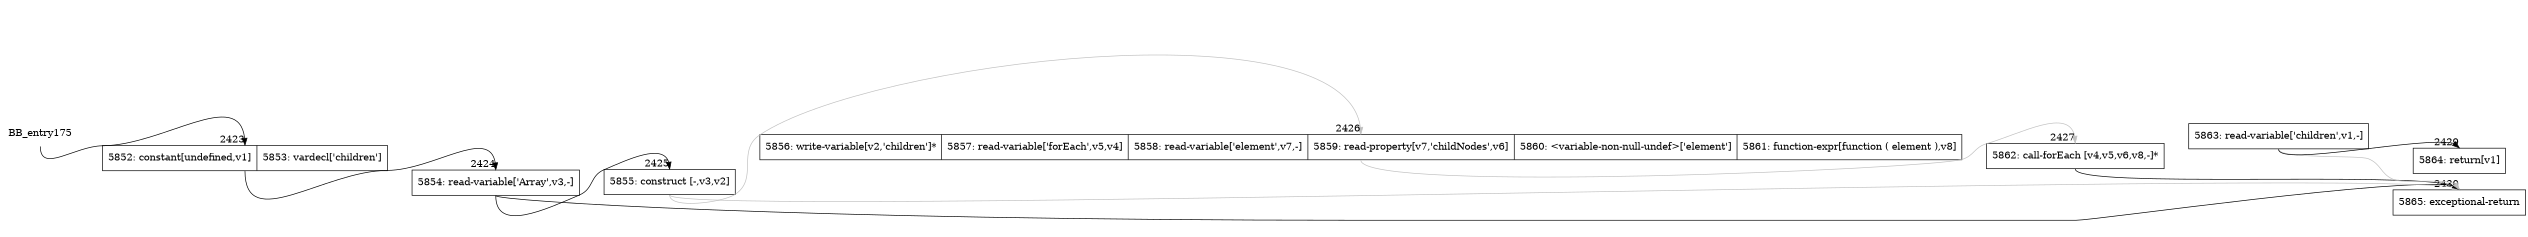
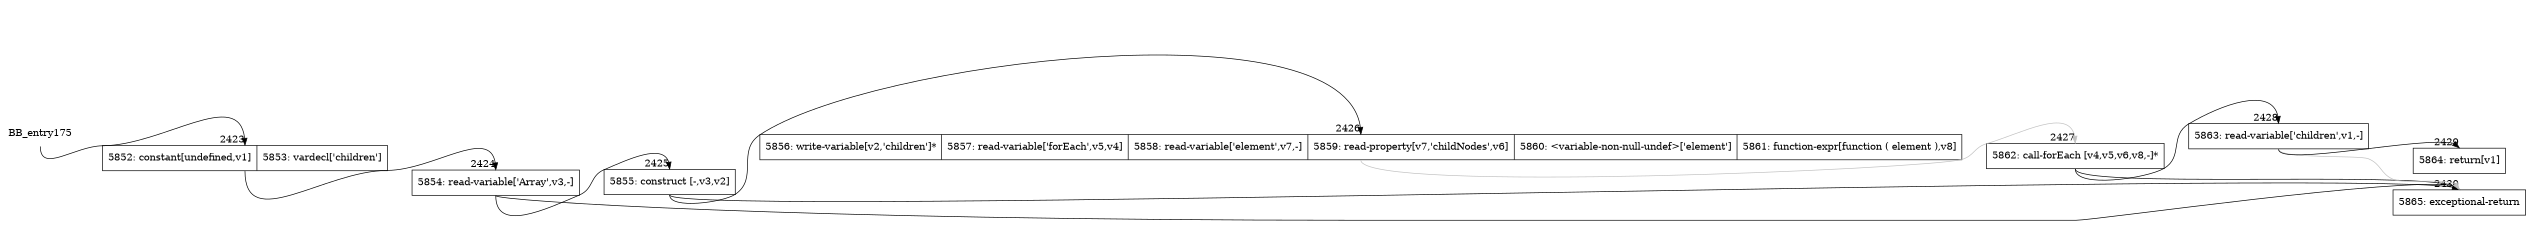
(999, 67) -> (999, 67)
none -> (2177, 143)
(1561, 192) -> (1561, 192)
